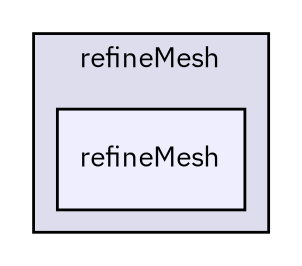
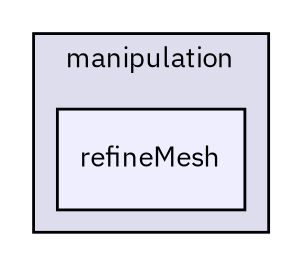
(151, 60) -> (151, 60)
